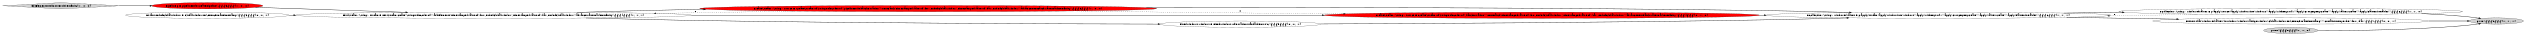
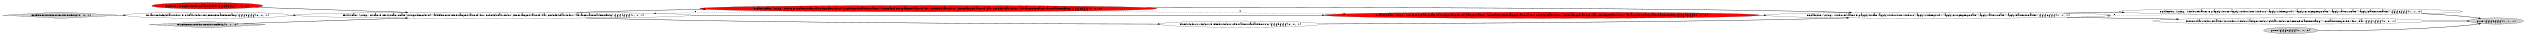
(61, 6) -> none
none -> (61, 15)
none -> (207, 25)
